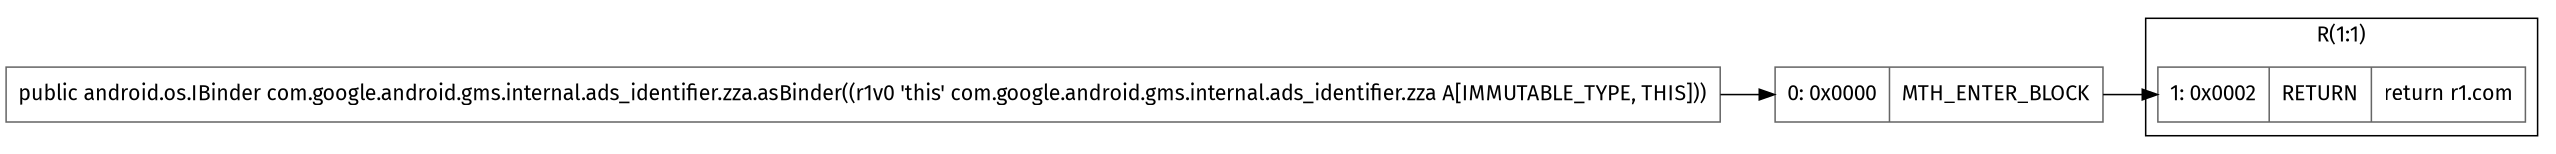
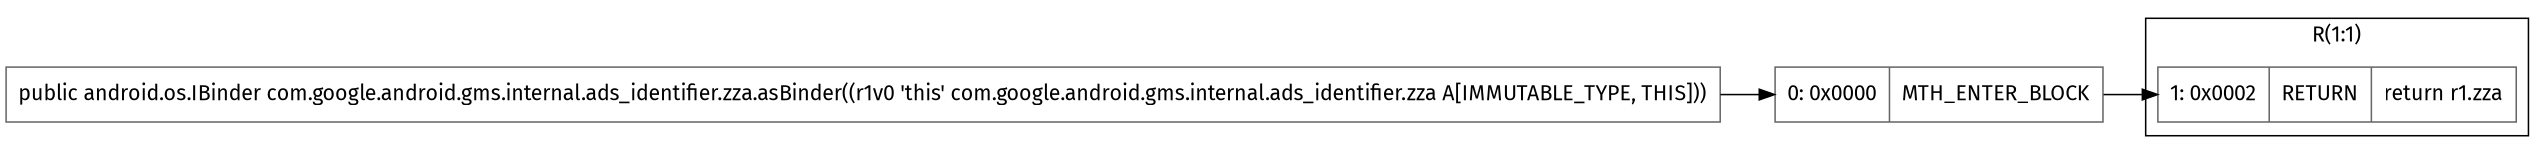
(2448, 94) -> (2444, 94)
